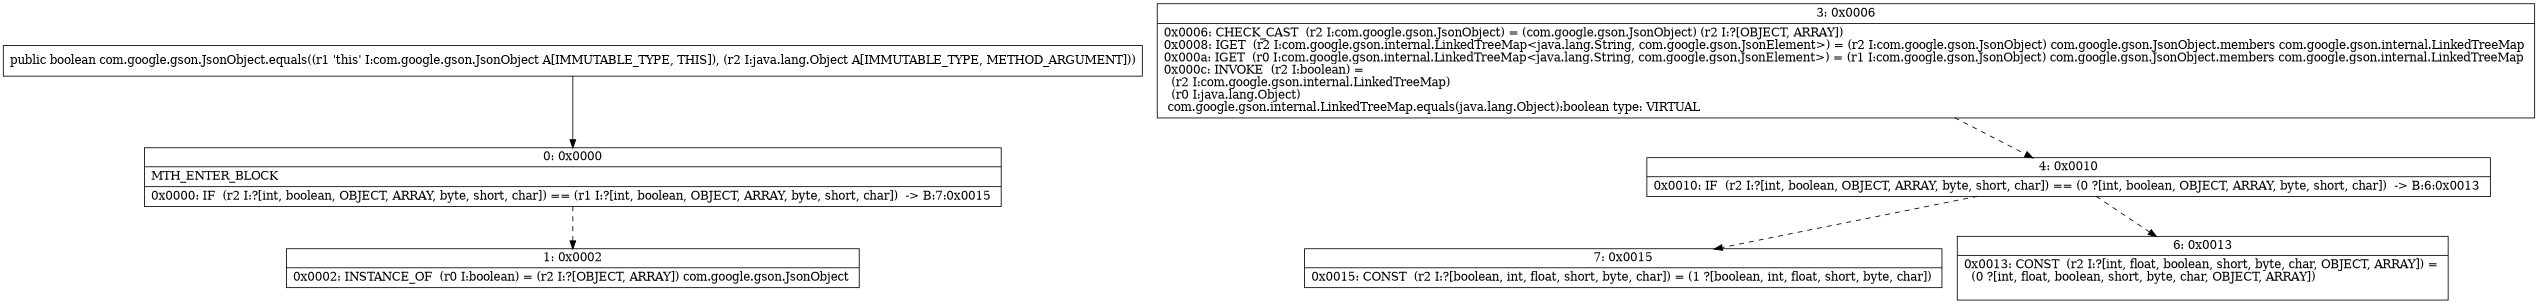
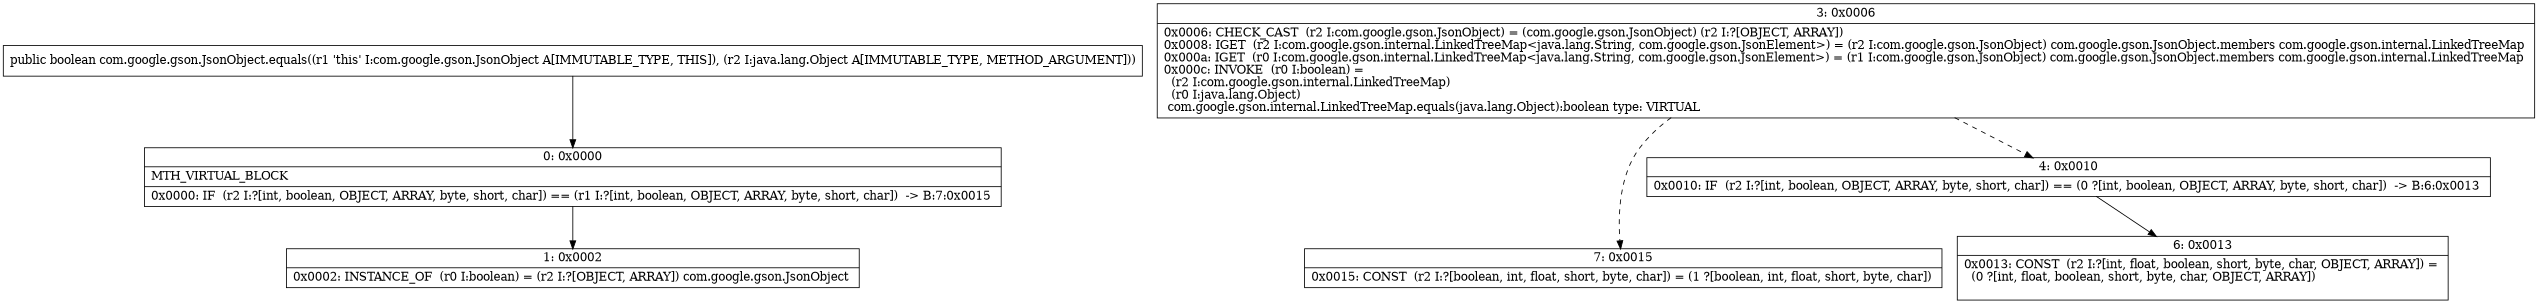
(1266, 70) -> (1266, 70)
(215, 176) -> (220, 176)
(2123, 214) -> (2123, 214)
(1850, 222) -> (1627, 171)
(573, 224) -> (573, 224)
